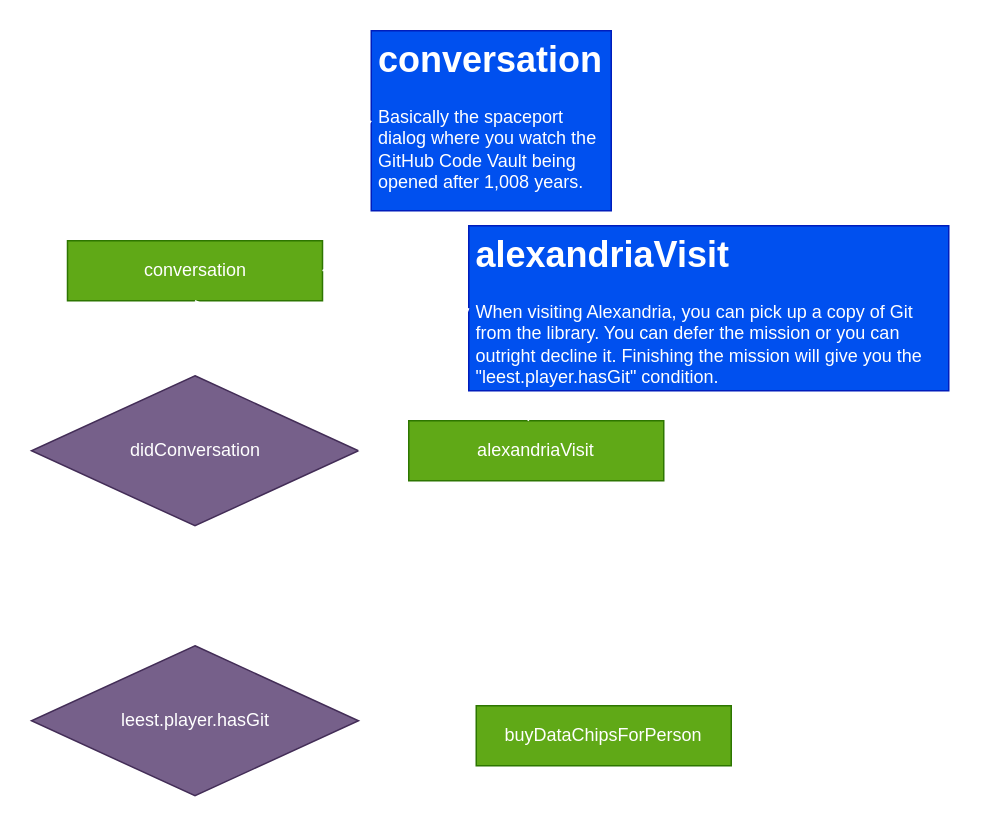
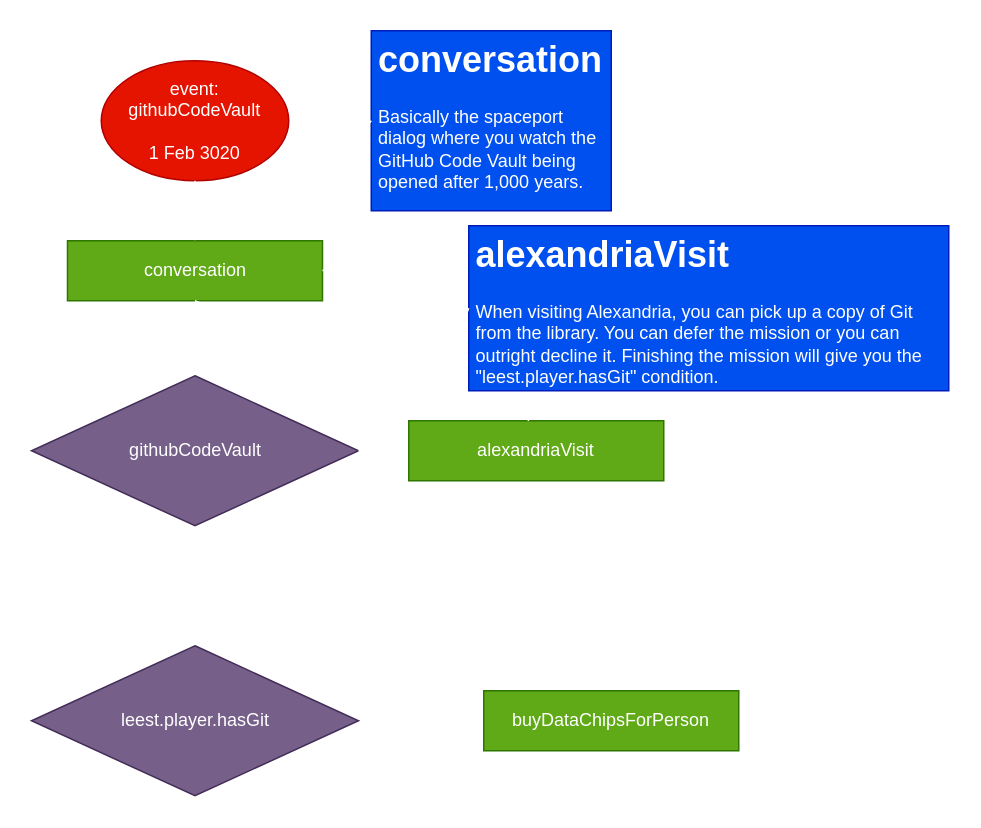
(493, 70) -> (493, 70)
none -> (195, 121)
none -> (195, 181)
(196, 451) -> (196, 451)
(604, 736) -> (611, 721)
